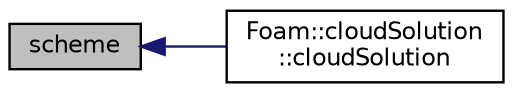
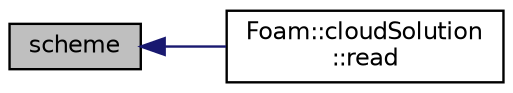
(365, 47) -> (365, 47)
